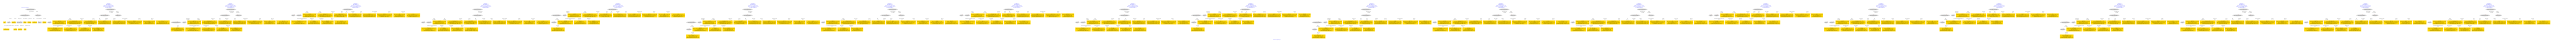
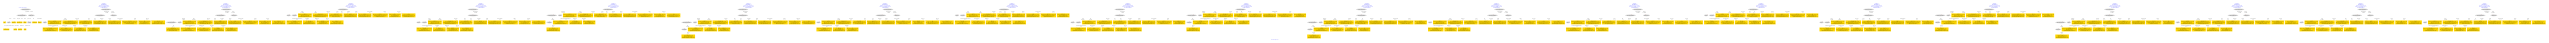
(20, 22) -> (20, 22)
(29, 22) -> (29, 22)
(40, 22) -> (40, 22)
(44, 22) -> none
